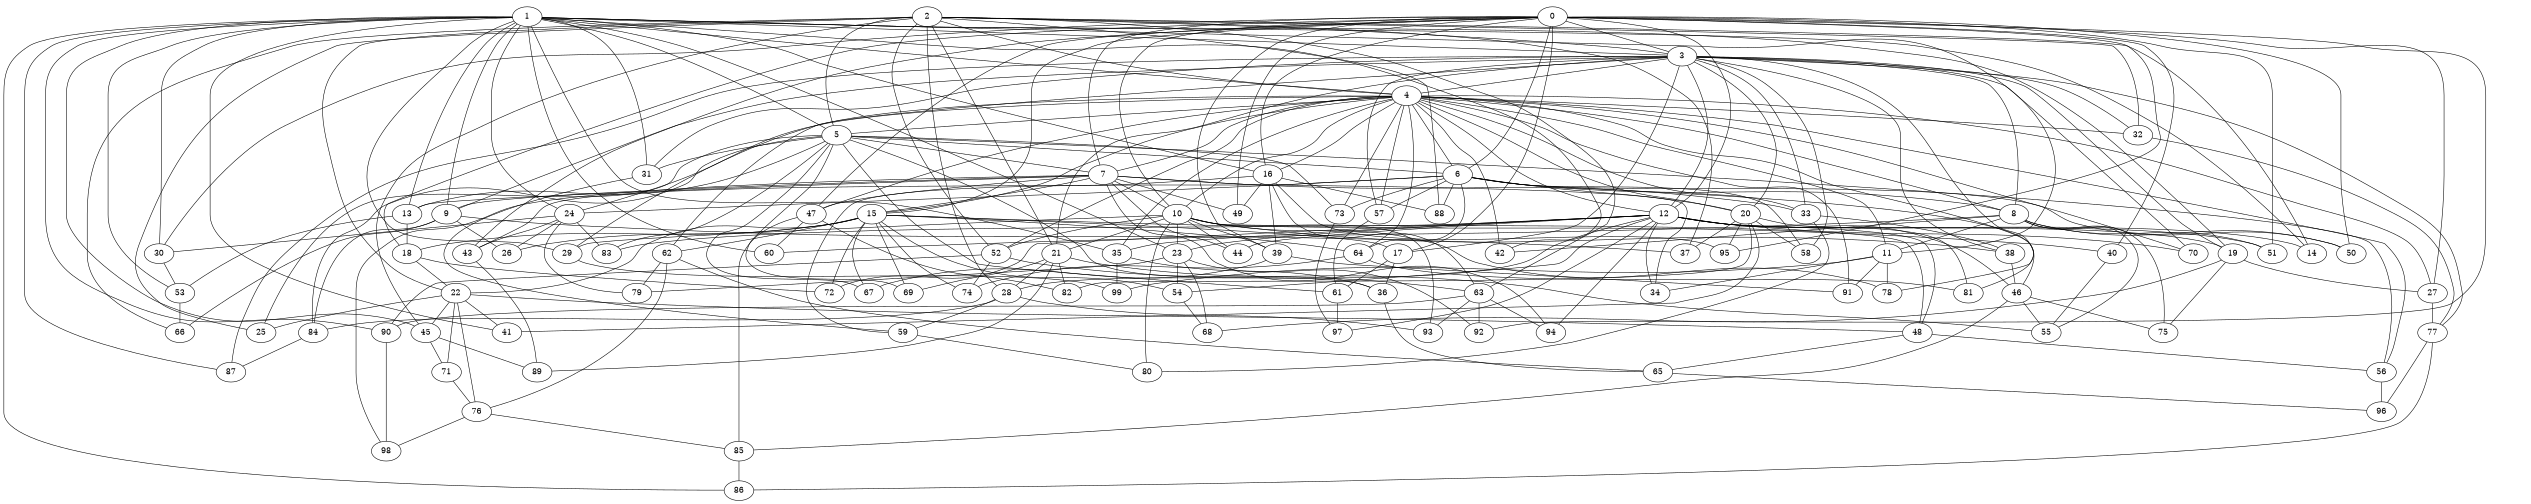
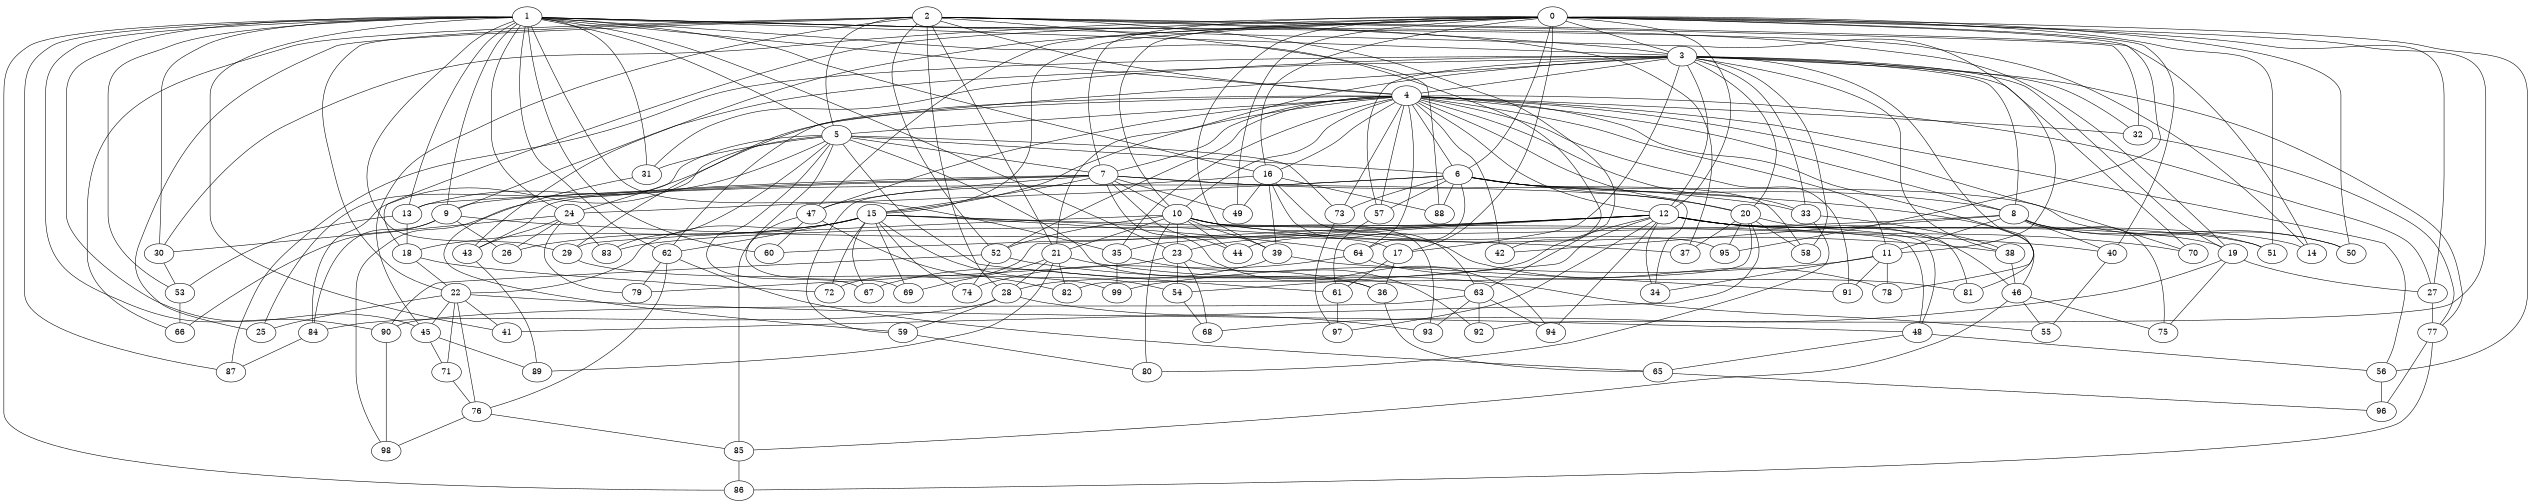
none -> (542, 163)
(1675, 176) -> (2242, 32)
(2134, 249) -> (2063, 234)
